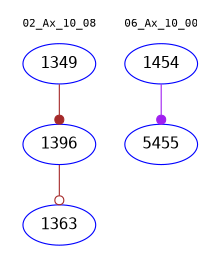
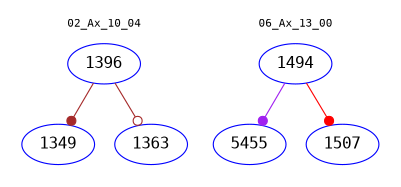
(60, 24) -> (105, 24)
(162, 24) -> (296, 24)
(161, 64) -> (296, 64)
(59, 100) -> (84, 100)
none -> (343, 144)
